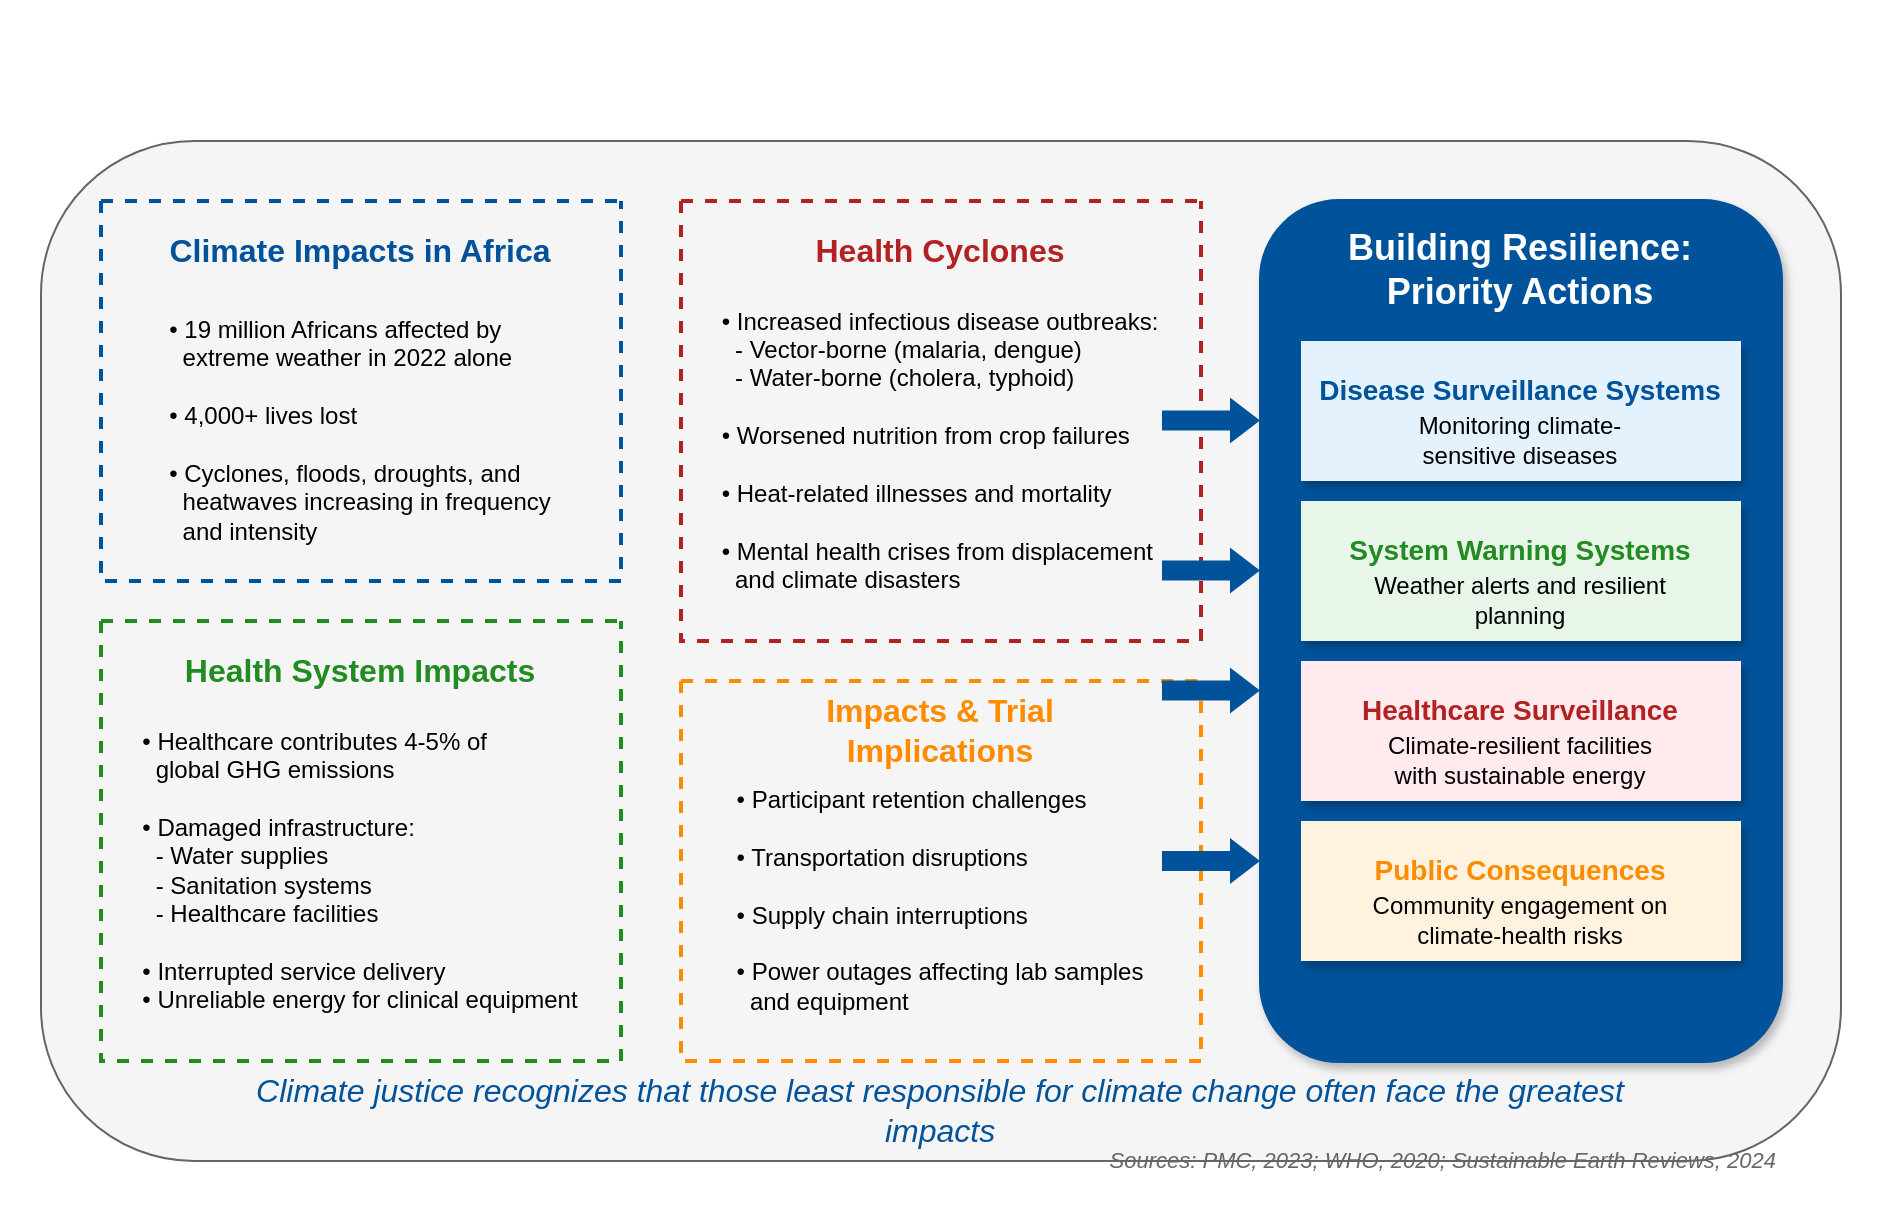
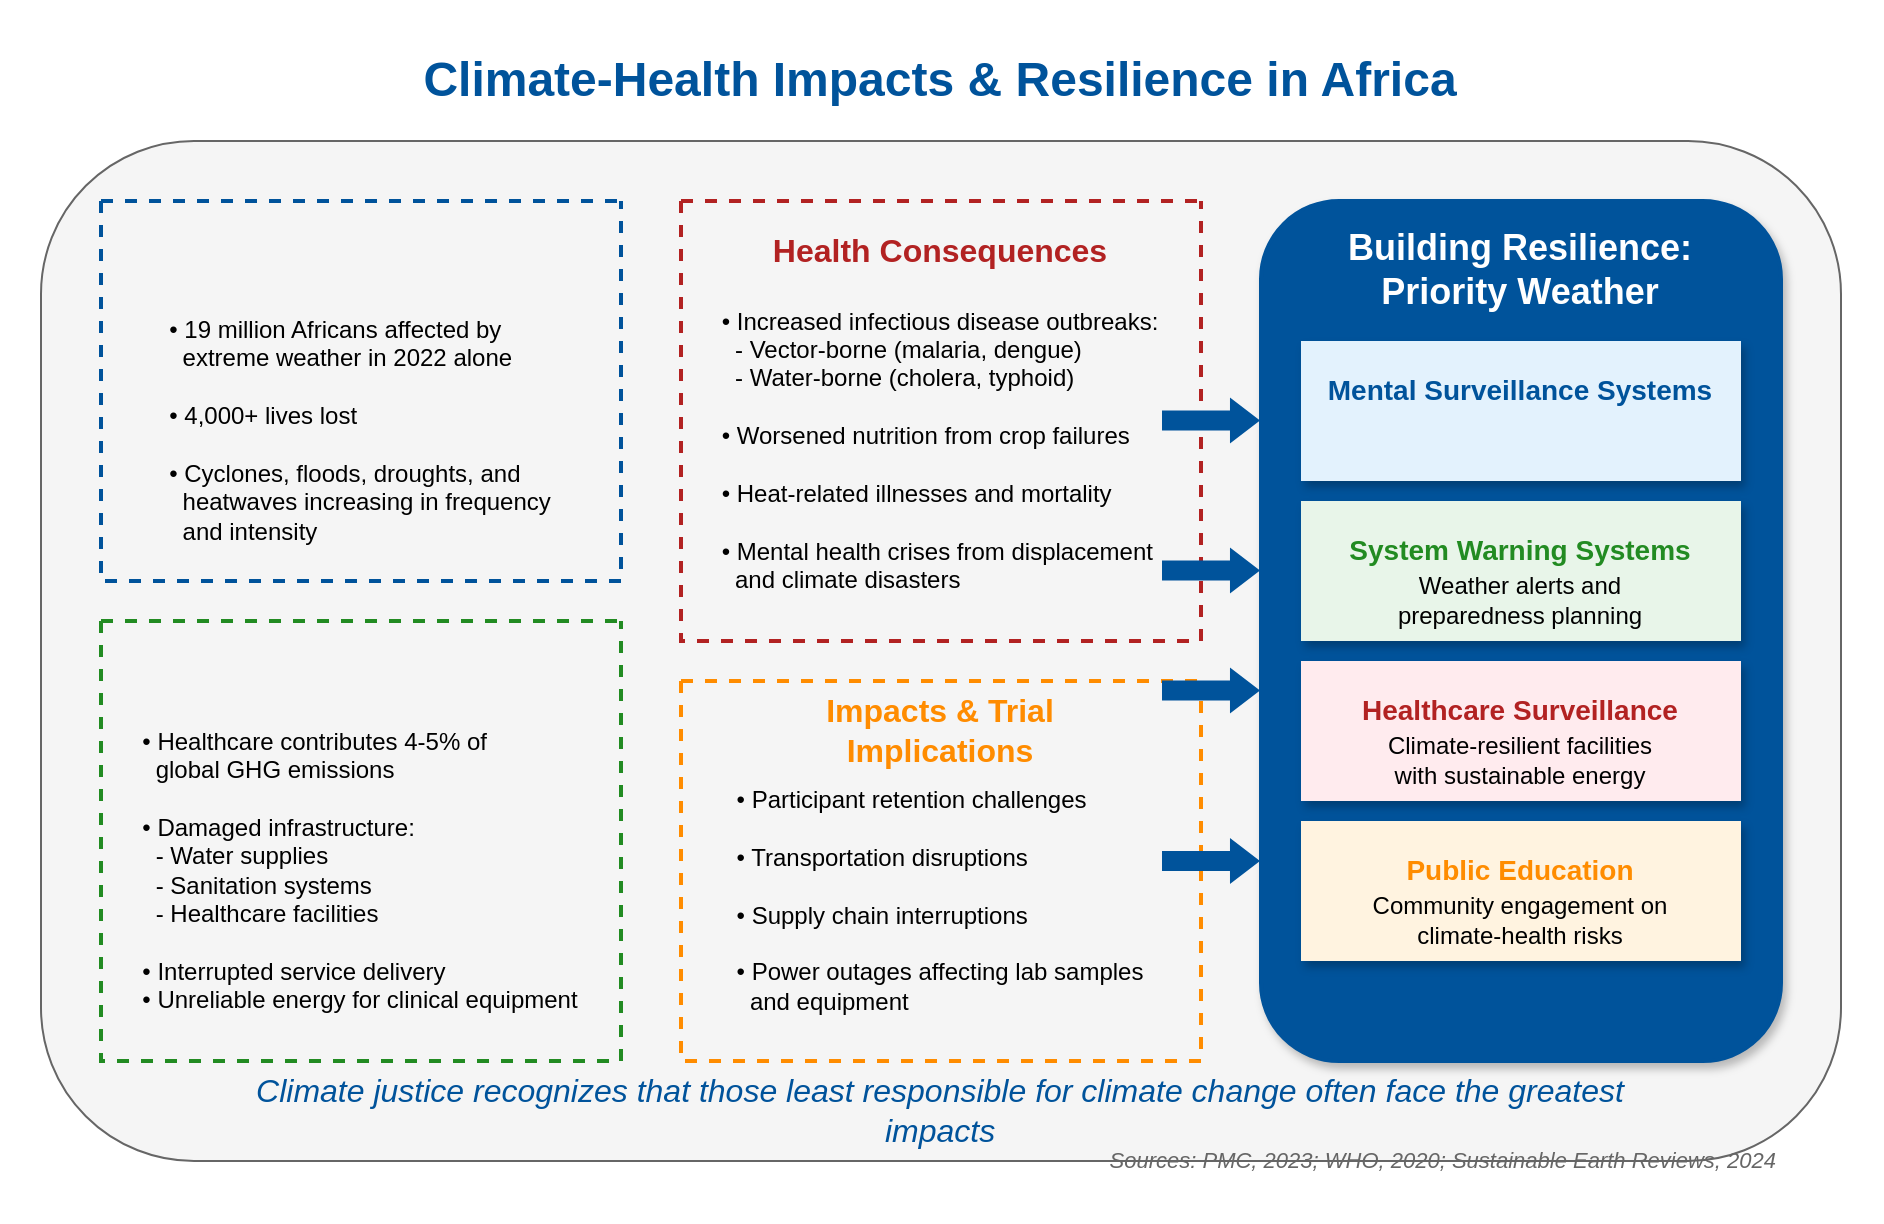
none -> (941, 81)
(361, 251) -> none
(941, 251) -> (941, 251)
(1521, 271) -> (1521, 271)
(1521, 391) -> (1521, 391)
(1521, 441) -> none
(1521, 601) -> (1521, 601)
(361, 671) -> none
(1521, 871) -> (1521, 871)
